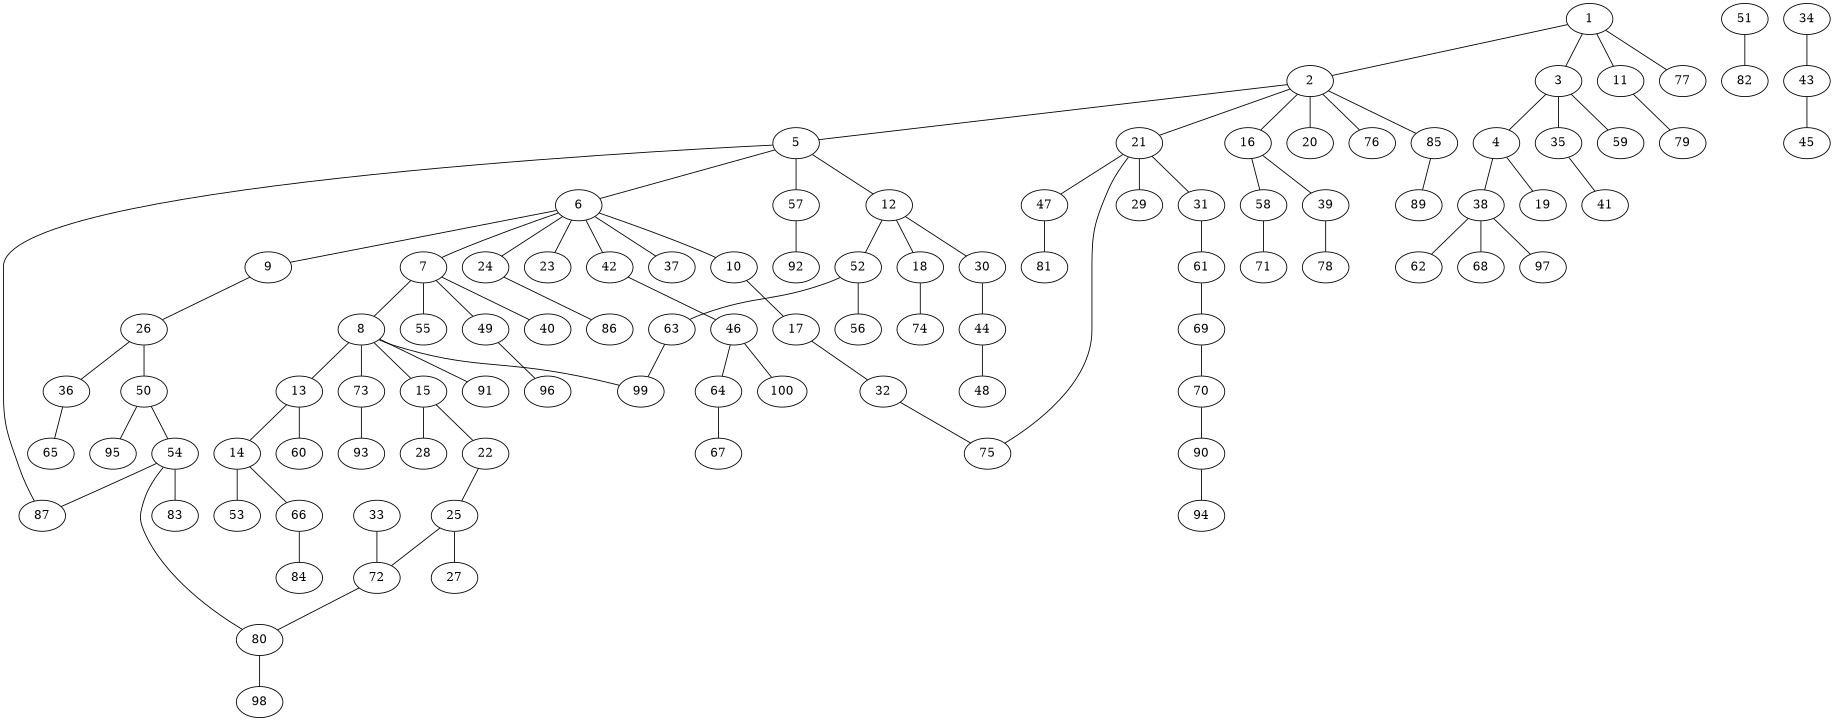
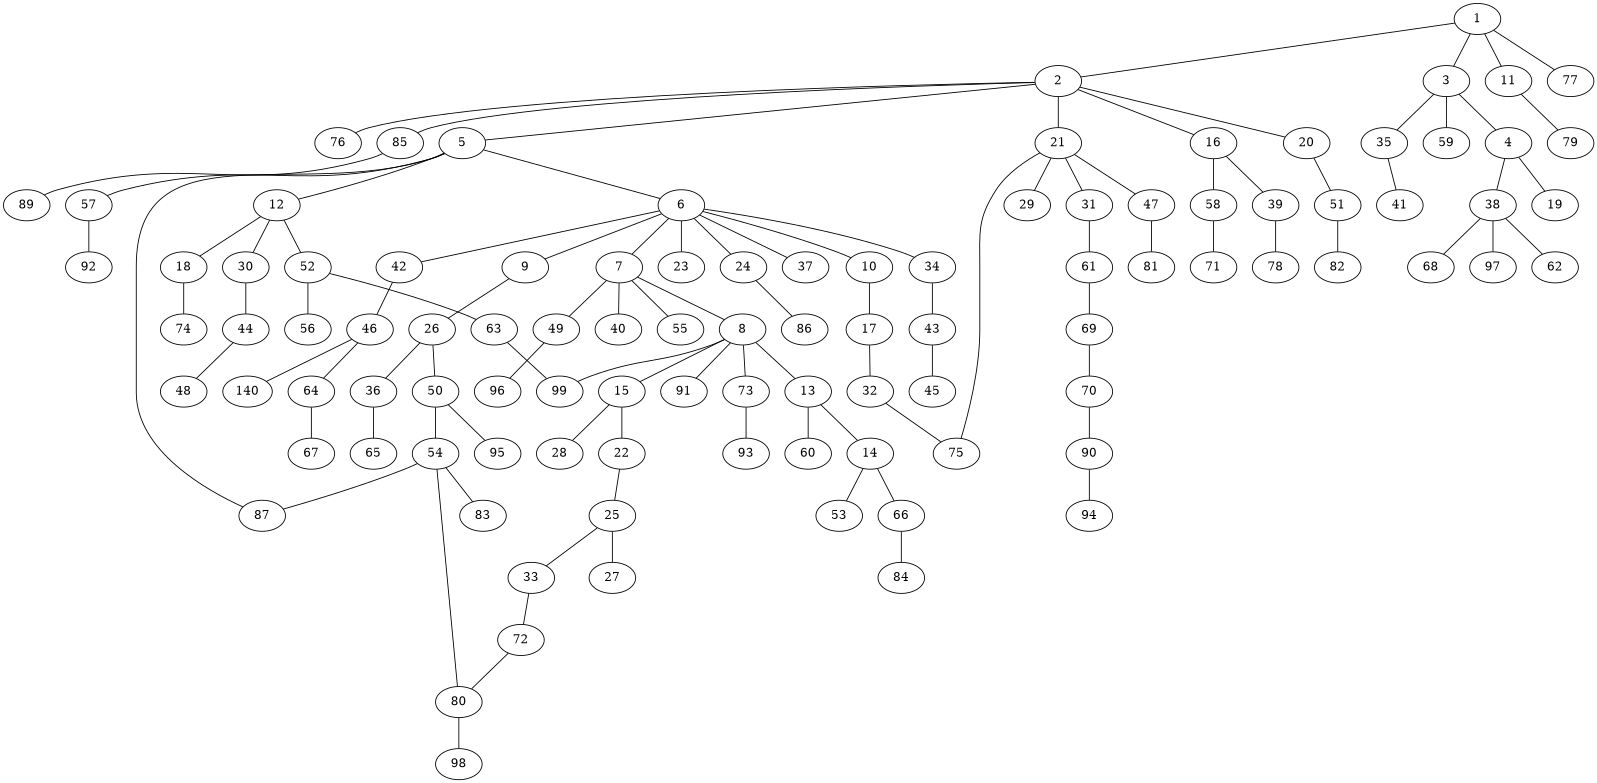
none -> (1322, 174)
none -> (811, 228)
(782, 392) -> (248, 392)
(416, 547) -> (572, 547)
